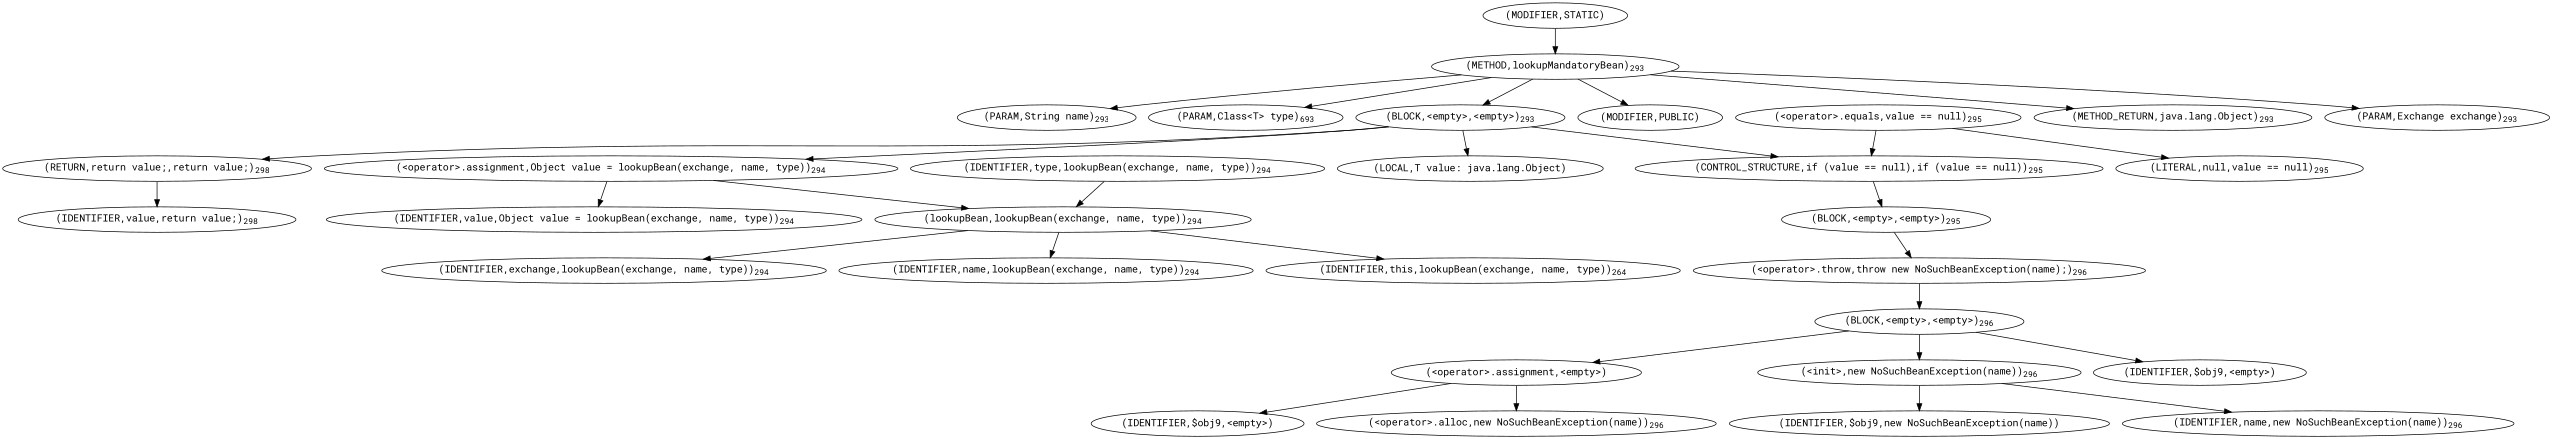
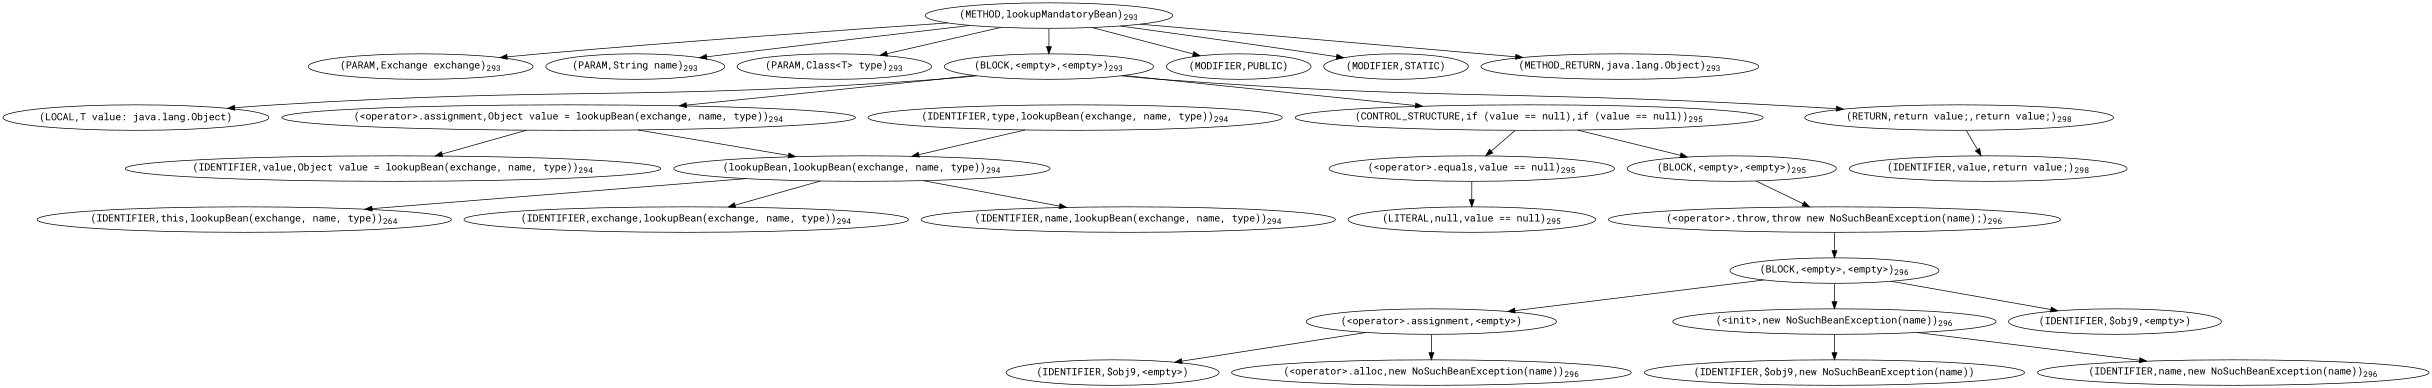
(1555, 38) -> (1229, 41)
(1307, 117) -> (896, 66)
(1874, 140) -> (1503, 141)
